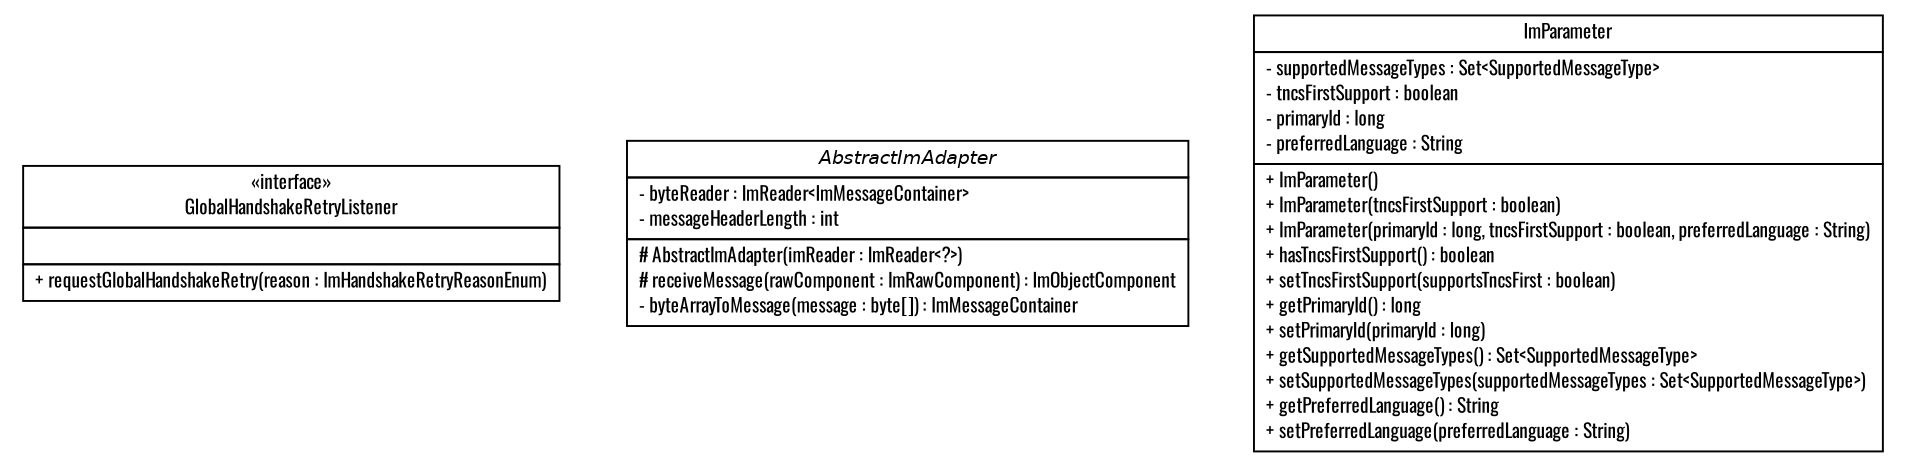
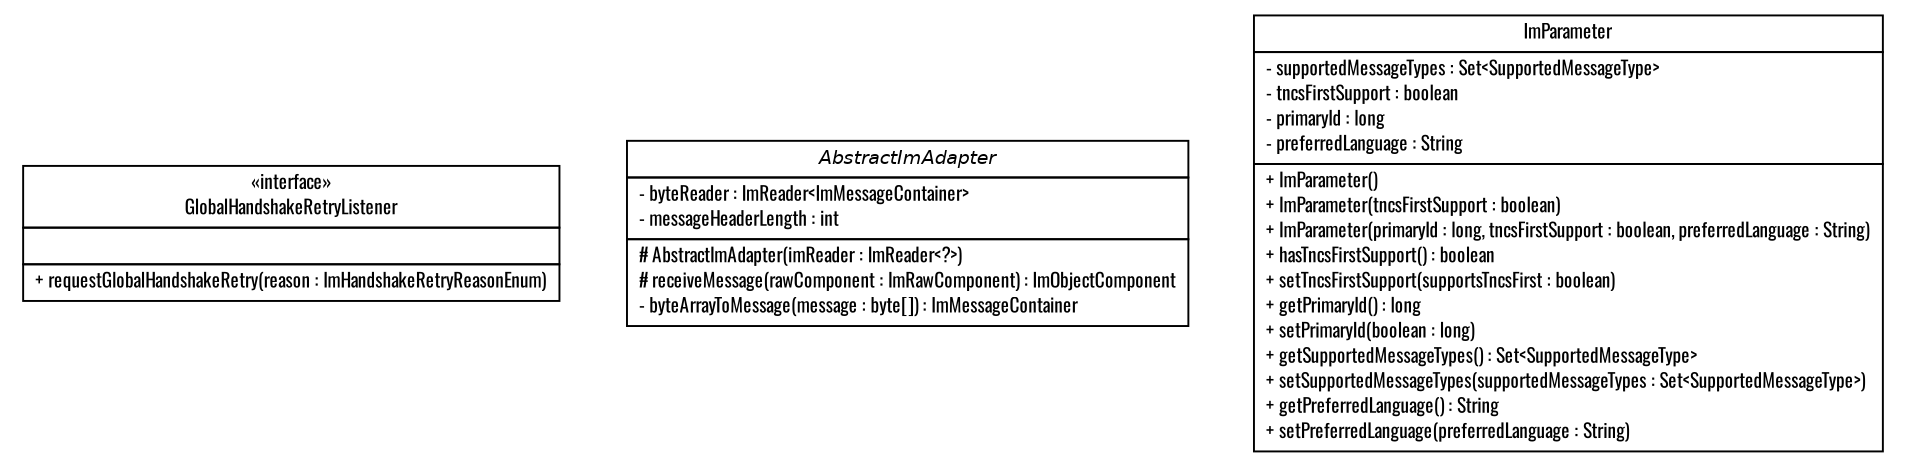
(1375, 332) -> (1371, 332)
